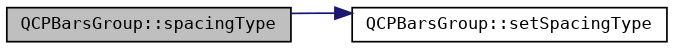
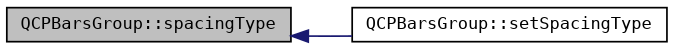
(313, 13) -> (330, 36)
